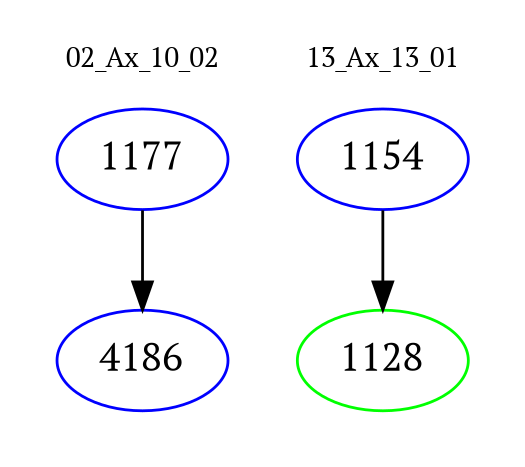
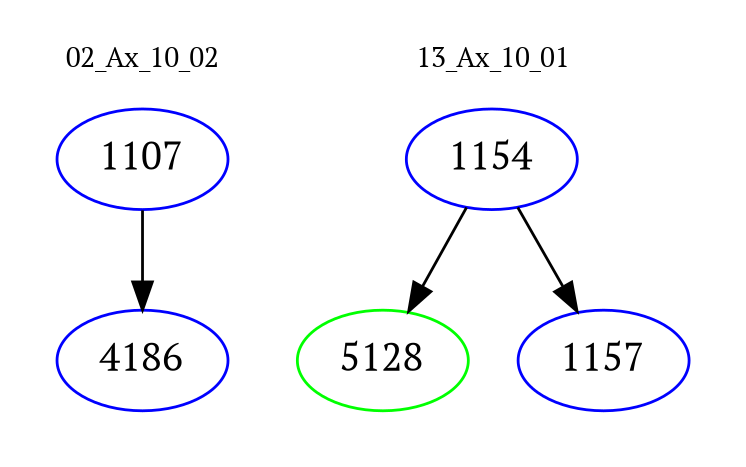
(383, 60) -> (493, 60)
(143, 159) -> (143, 159)
(383, 360) -> (383, 360)
none -> (604, 360)
